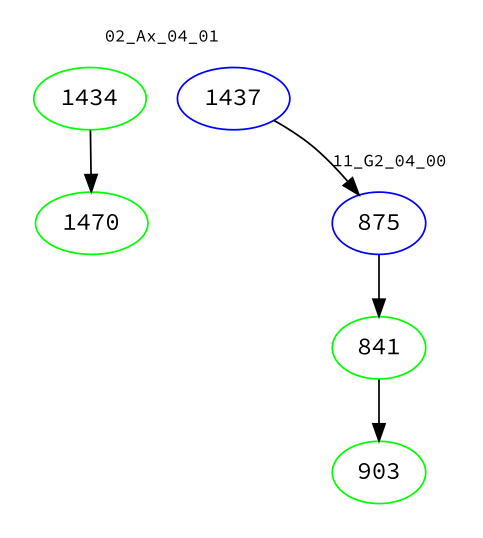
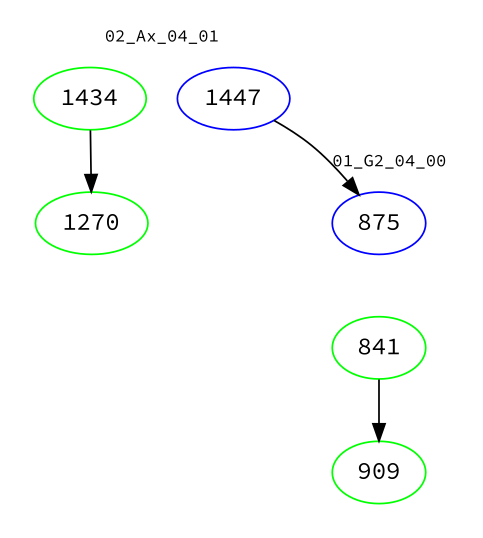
(234, 99) -> (234, 99)
(390, 162) -> (390, 162)
(92, 223) -> (92, 223)
(379, 277) -> none
(379, 472) -> (379, 472)
